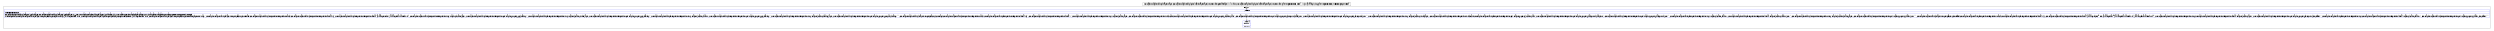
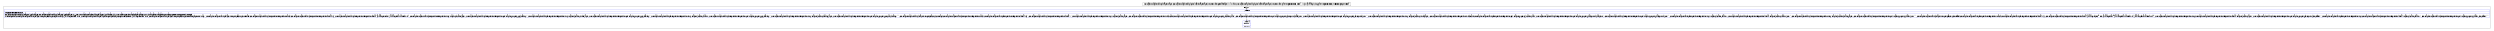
(12, 13) -> (14, 13)
